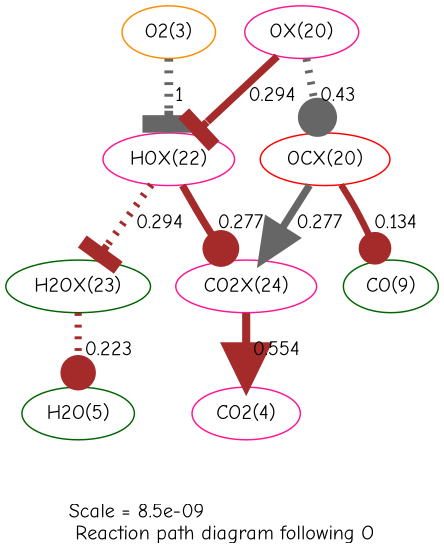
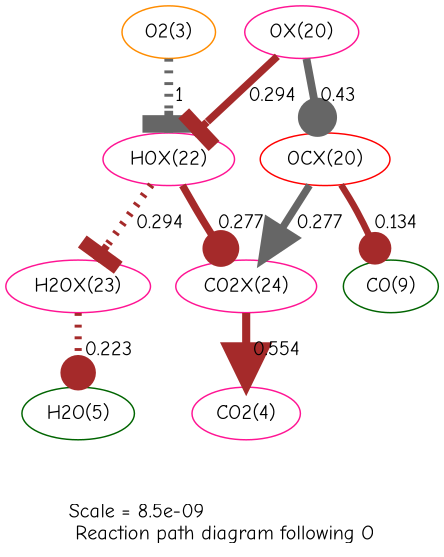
(311, 80) -> (311, 80)
(78, 286) -> (78, 286)
